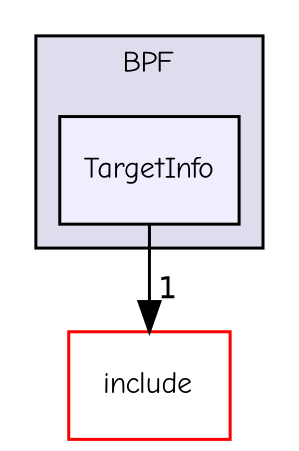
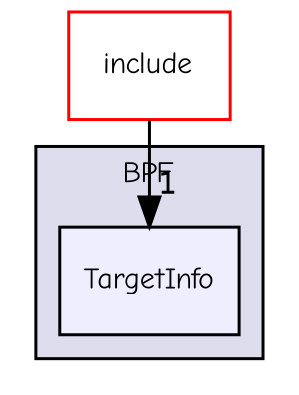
(149, 267) -> (149, 164)
